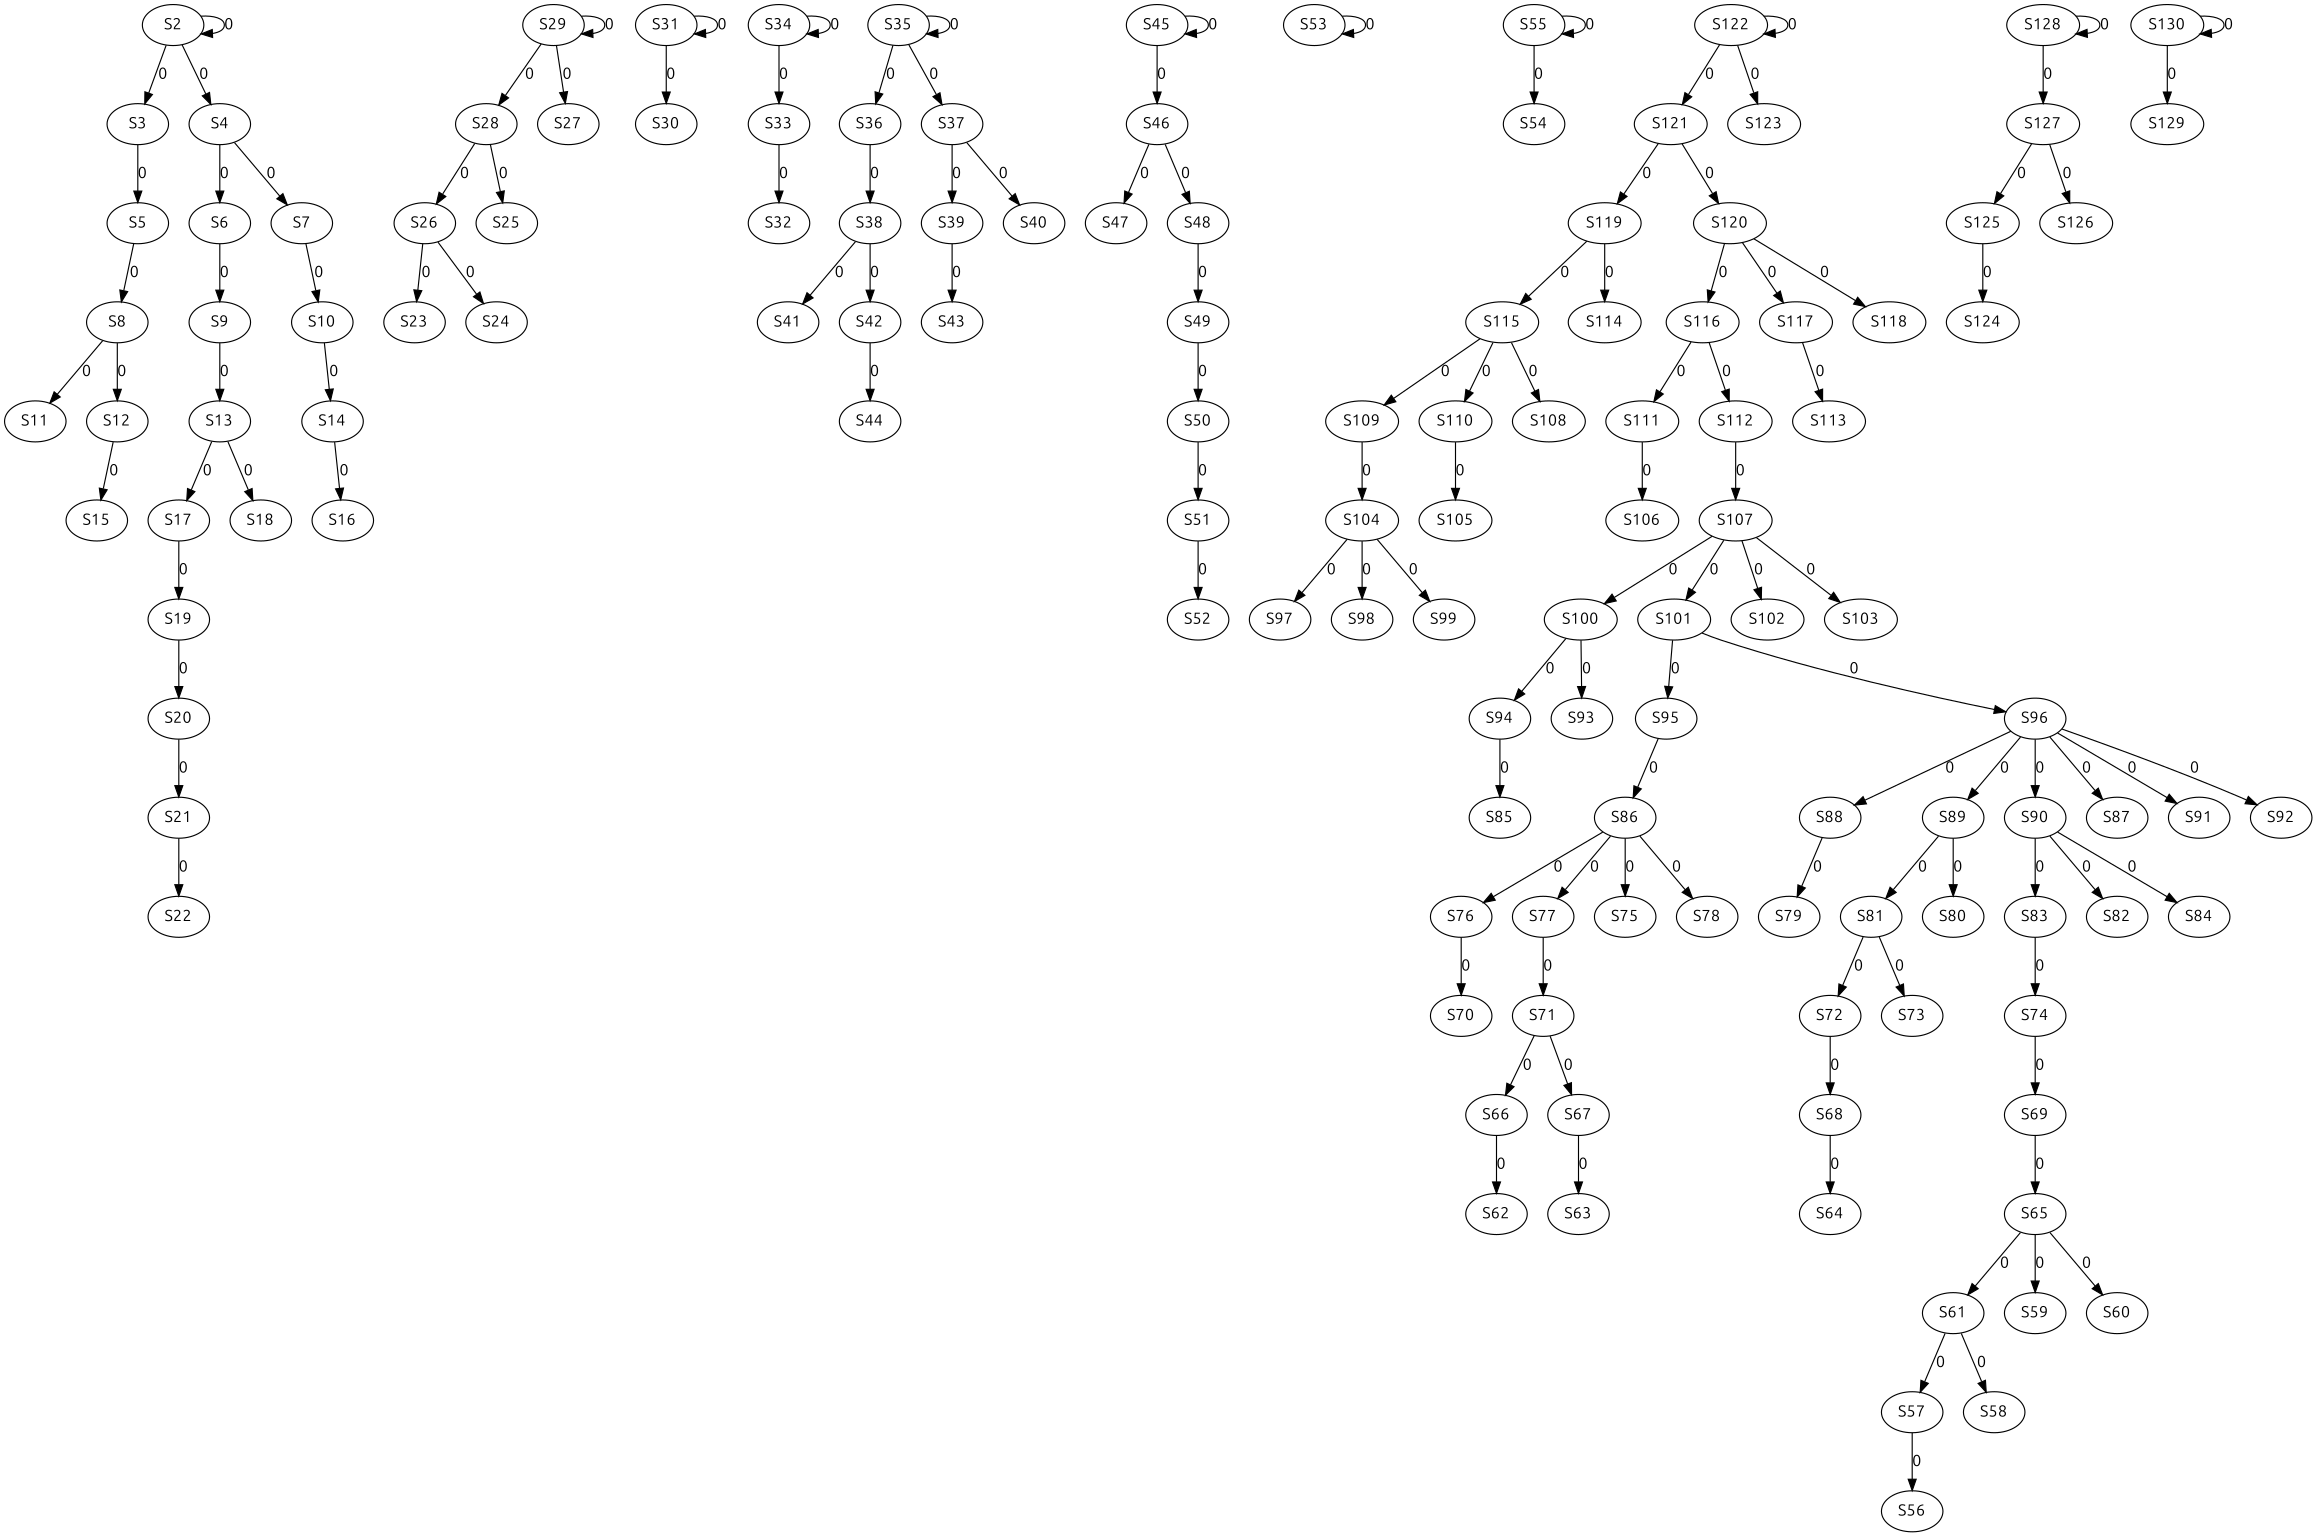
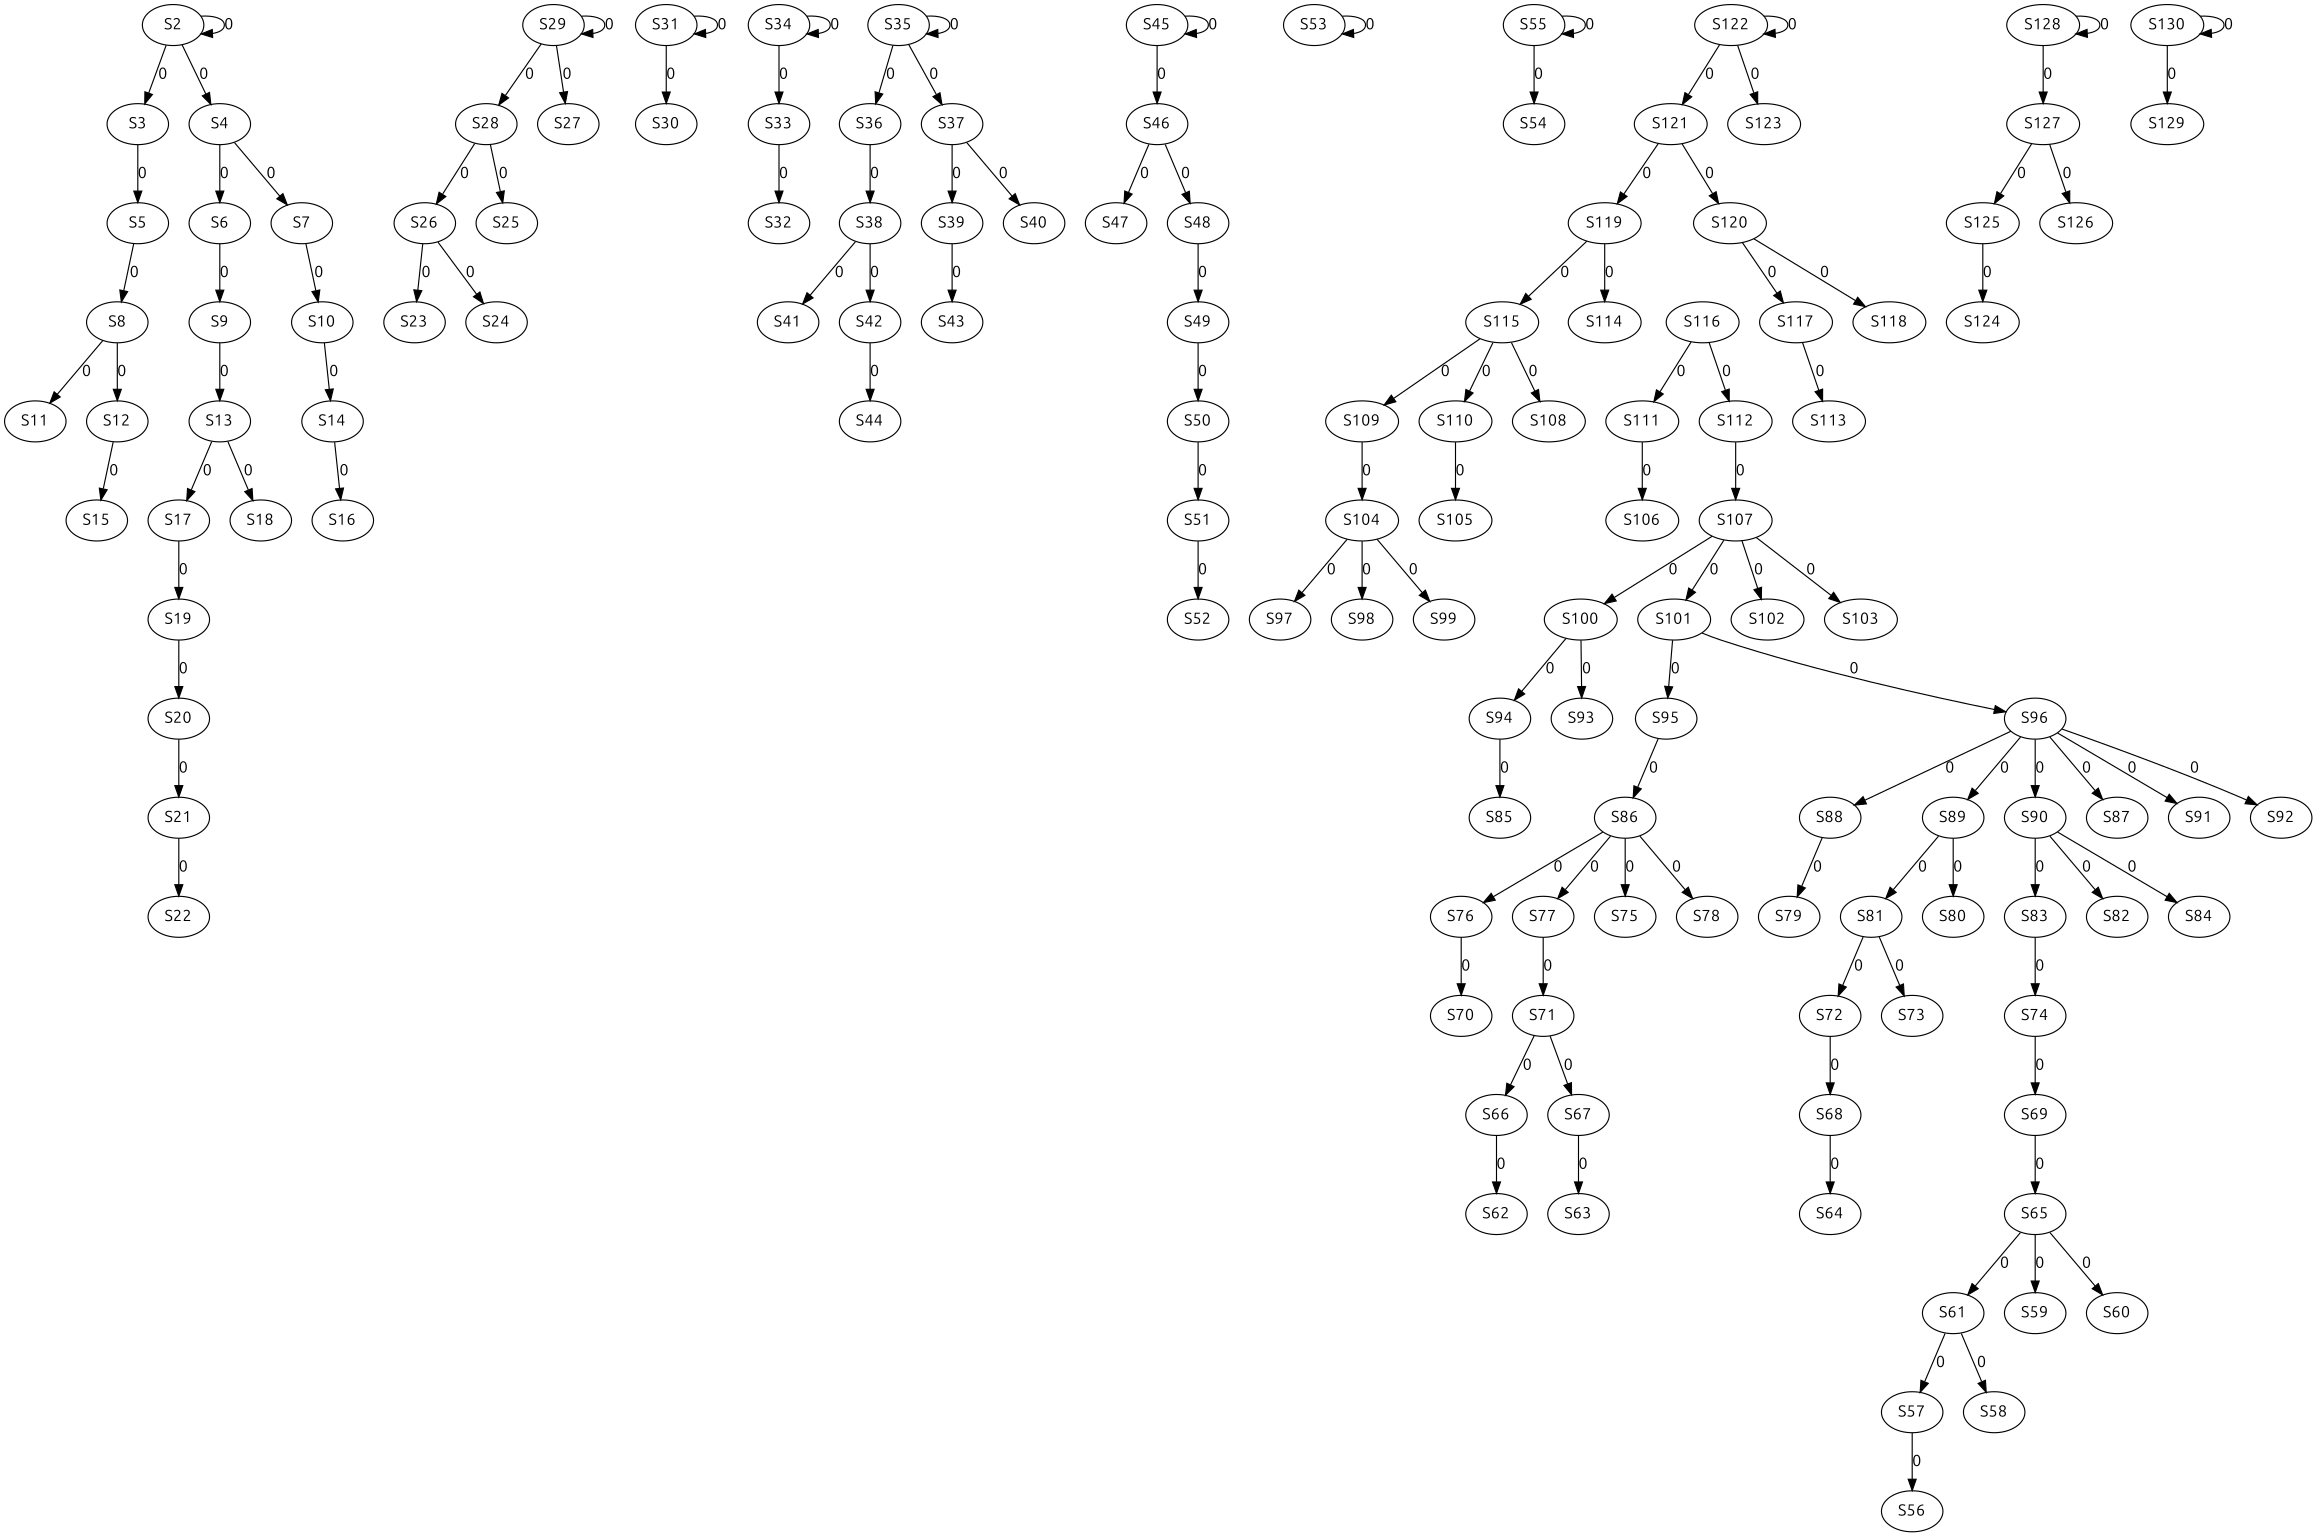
(1718, 267) -> none
